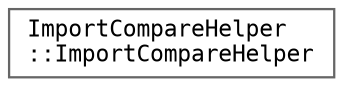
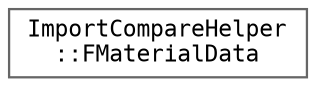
(172, 43) -> (158, 43)
